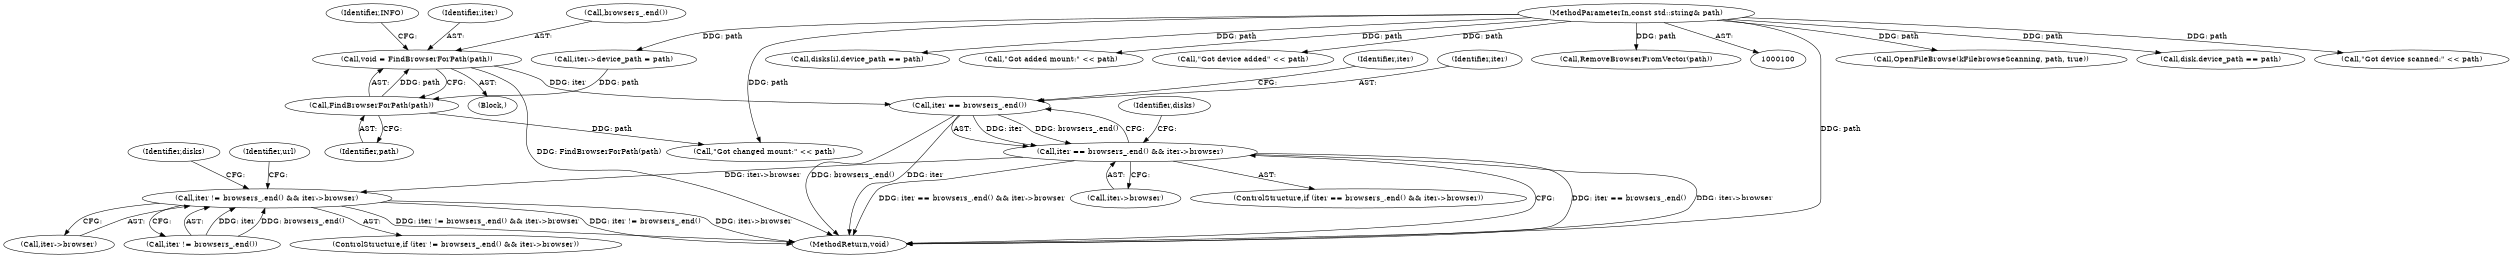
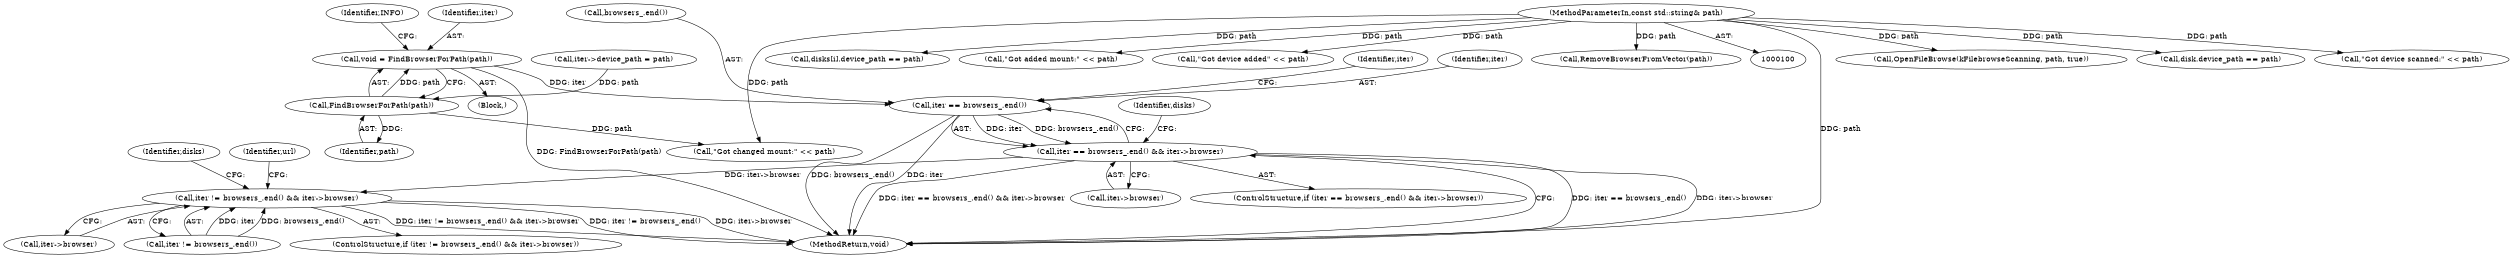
(1079, 19) -> none
(527, 35) -> (764, 93)
(394, 129) -> (394, 129)
